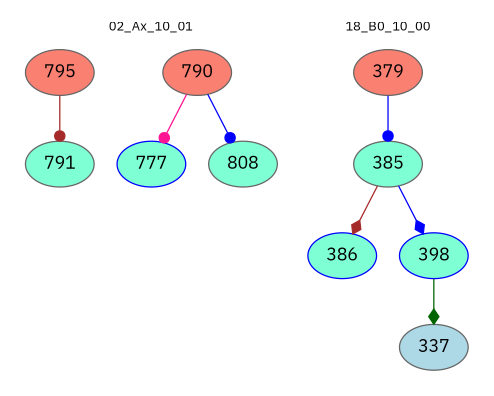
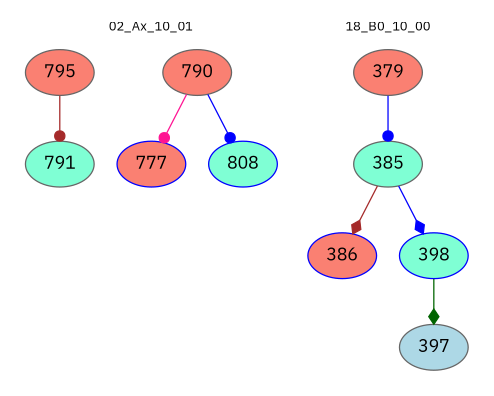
(151, 164) -> (151, 164)
(243, 164) -> (243, 164)
(342, 256) -> (342, 256)
(434, 347) -> (434, 347)
